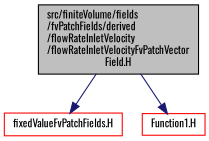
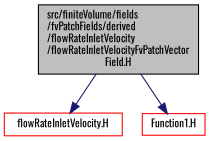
(63, 124) -> (63, 124)
